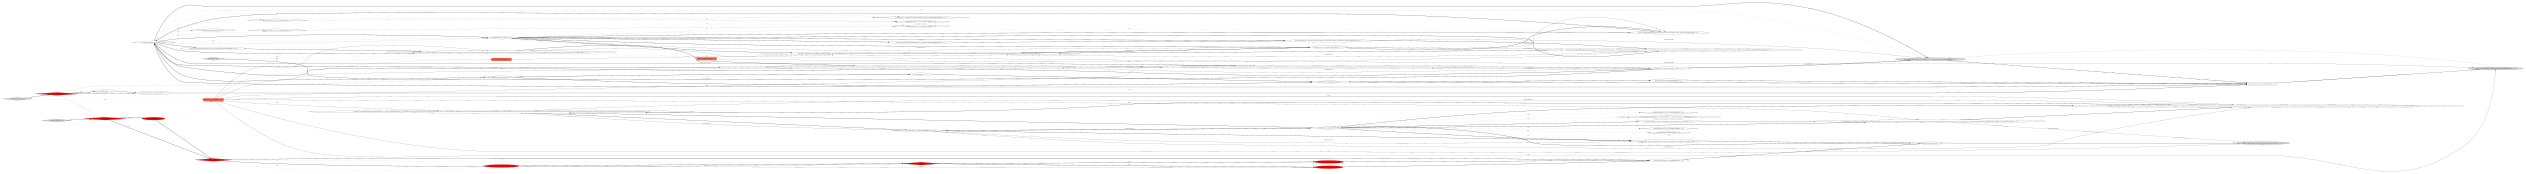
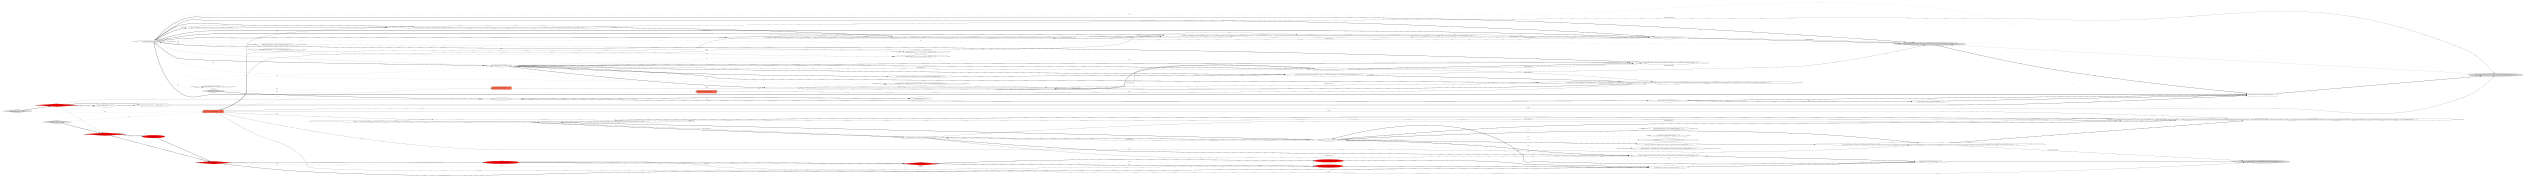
(1112, 78) -> none
